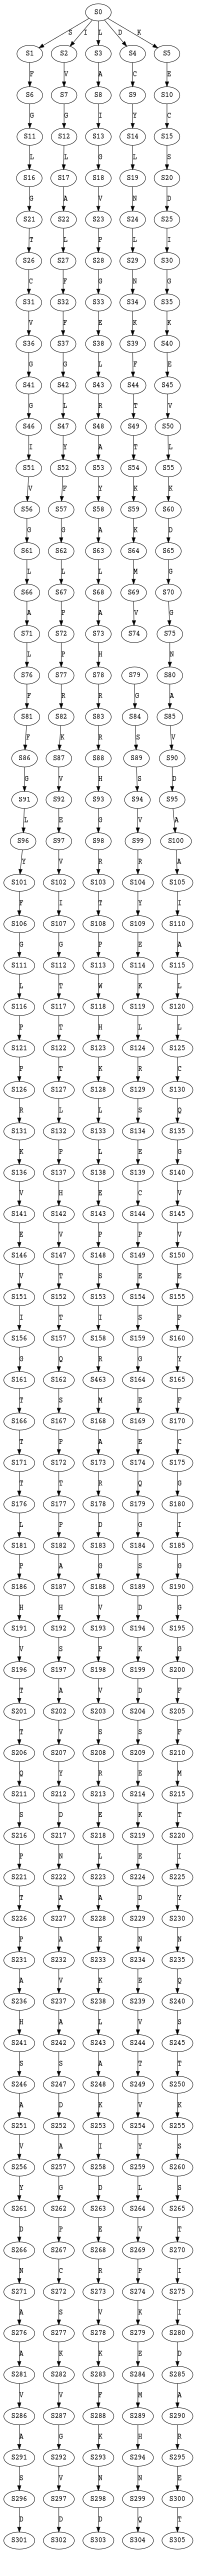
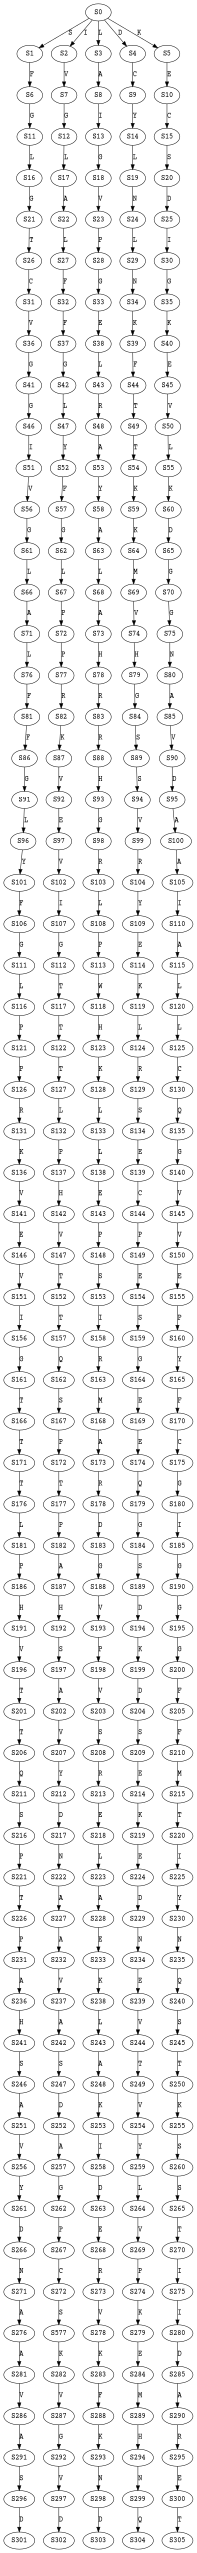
none -> (134, 652)
(101, 903) -> (101, 903)
(98, 1380) -> (98, 1380)
(59, 2333) -> (59, 2333)
